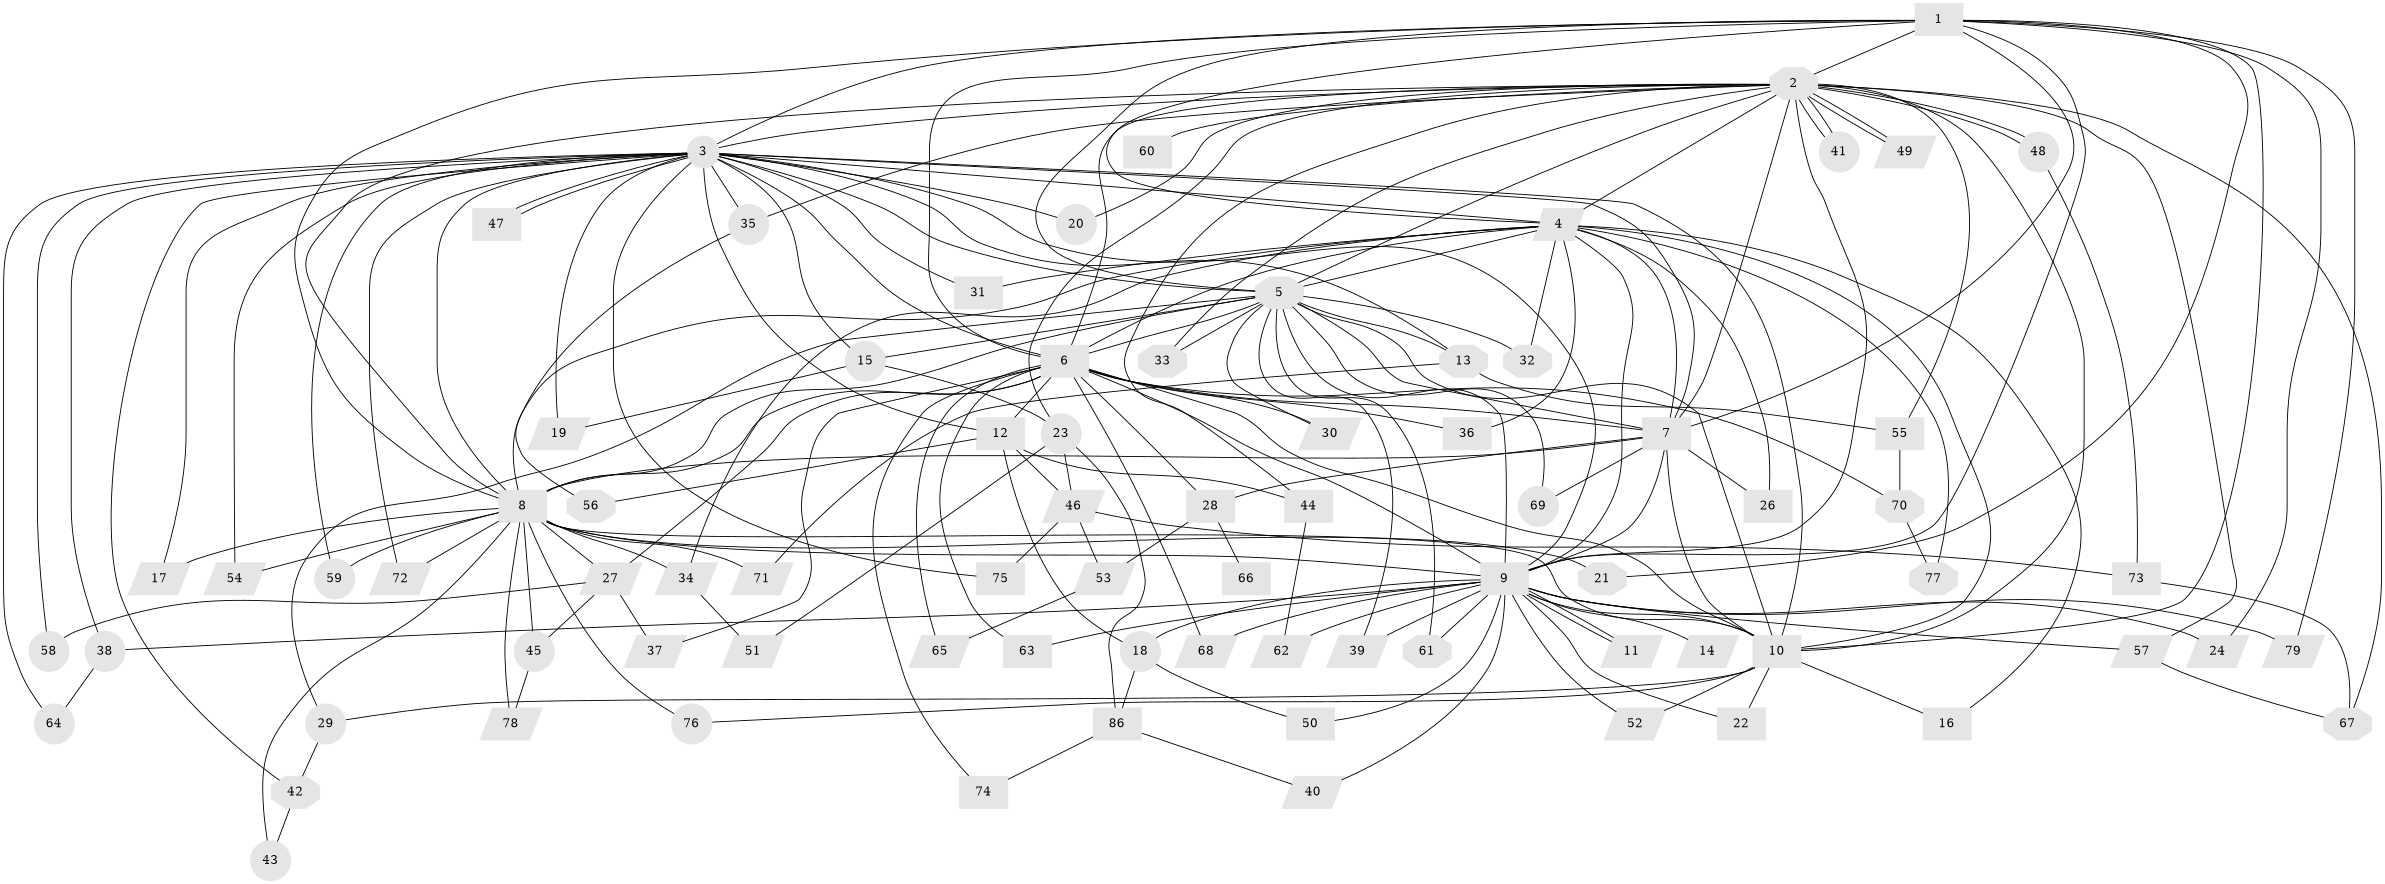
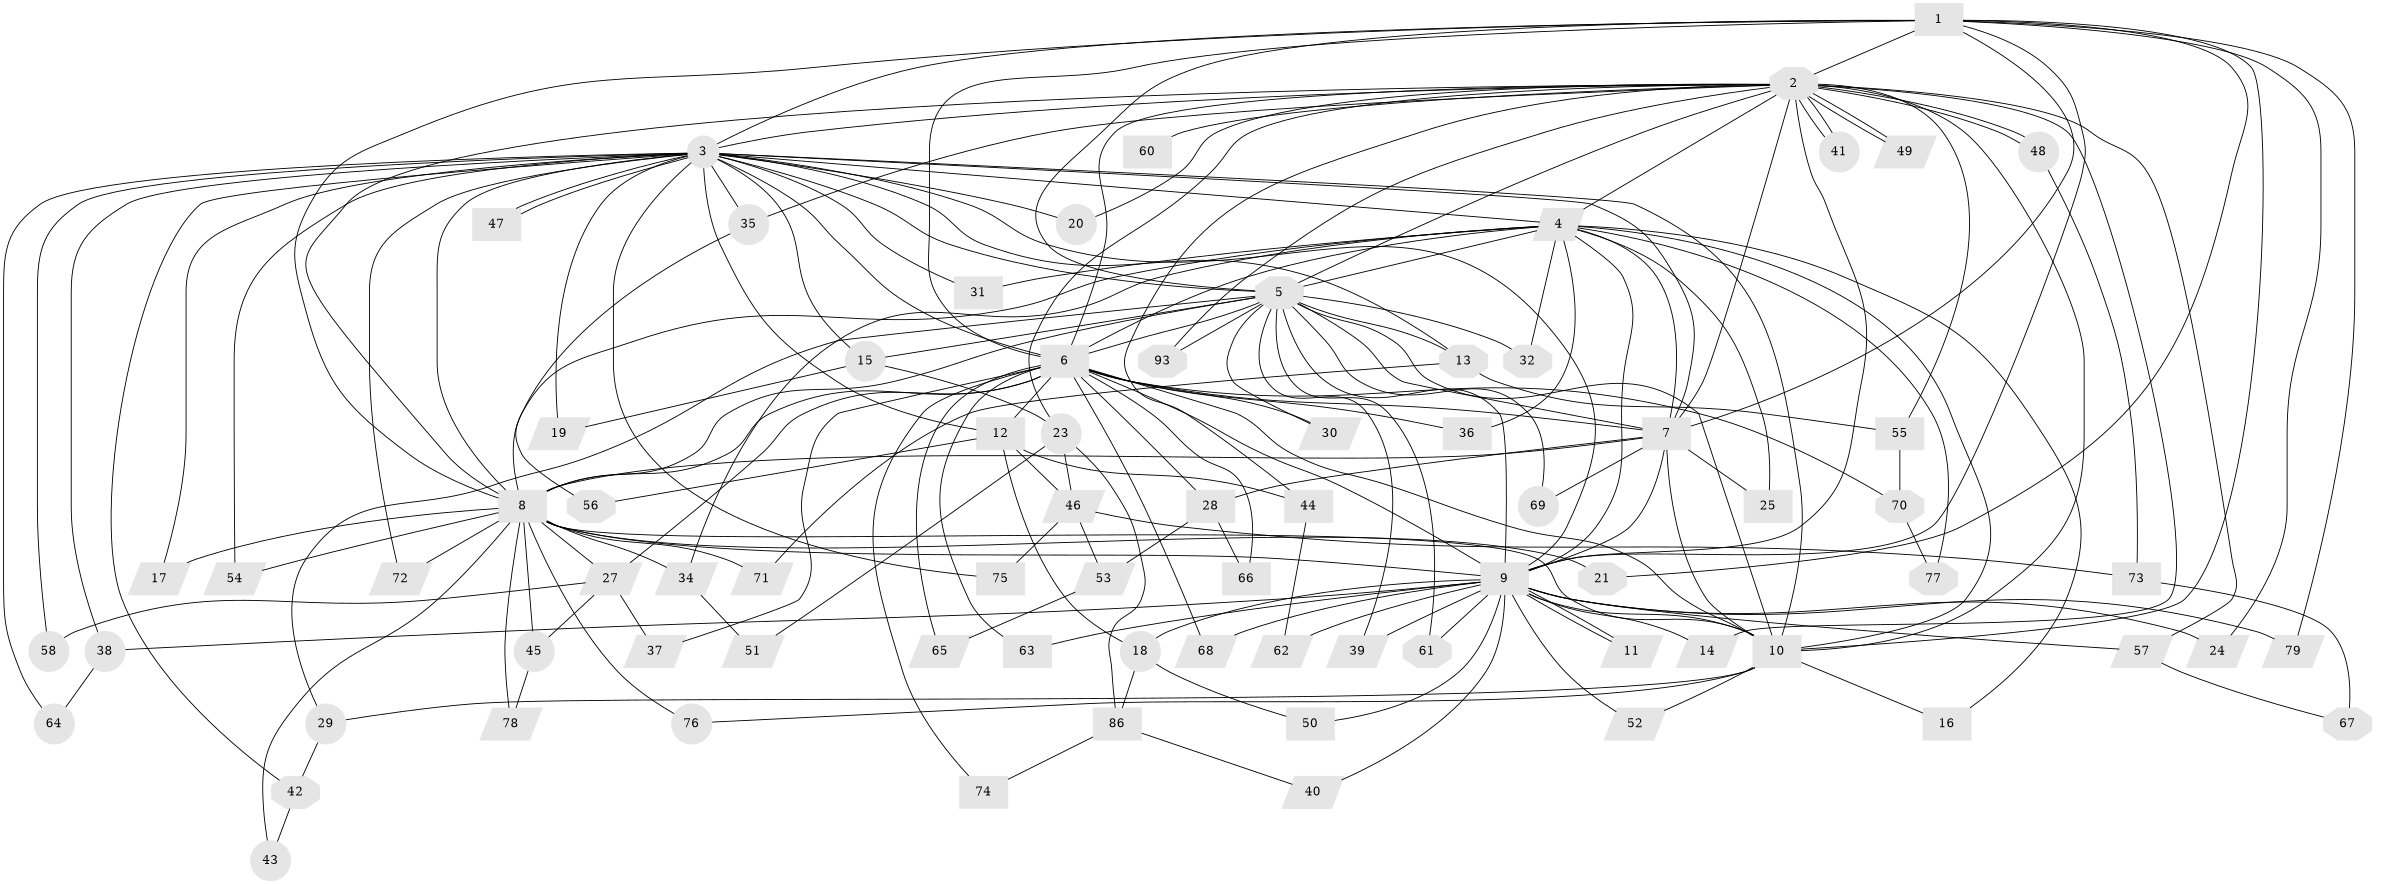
(1276, 85) -> none
(2288, 230) -> (2164, 450)
(1163, 361) -> (1163, 361)
none -> (1192, 451)
(1768, 506) -> (1768, 506)
(335, 579) -> none
(1741, 724) -> none
